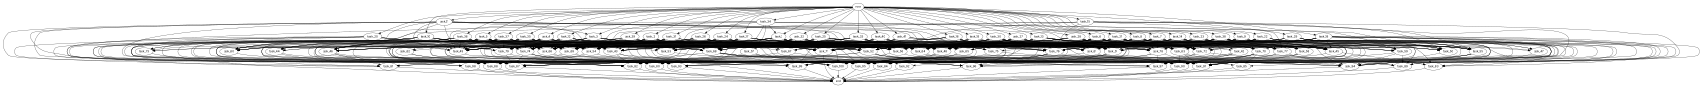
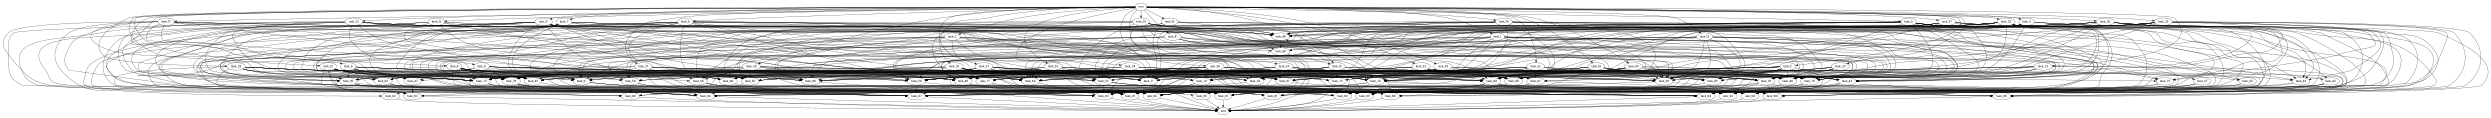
(519, 25) -> (1162, 71)
(773, 30) -> (1473, 75)
(276, 45) -> (336, 79)
(69, 46) -> (1308, 59)
